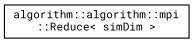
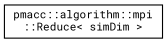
(97, 22) -> (83, 22)
